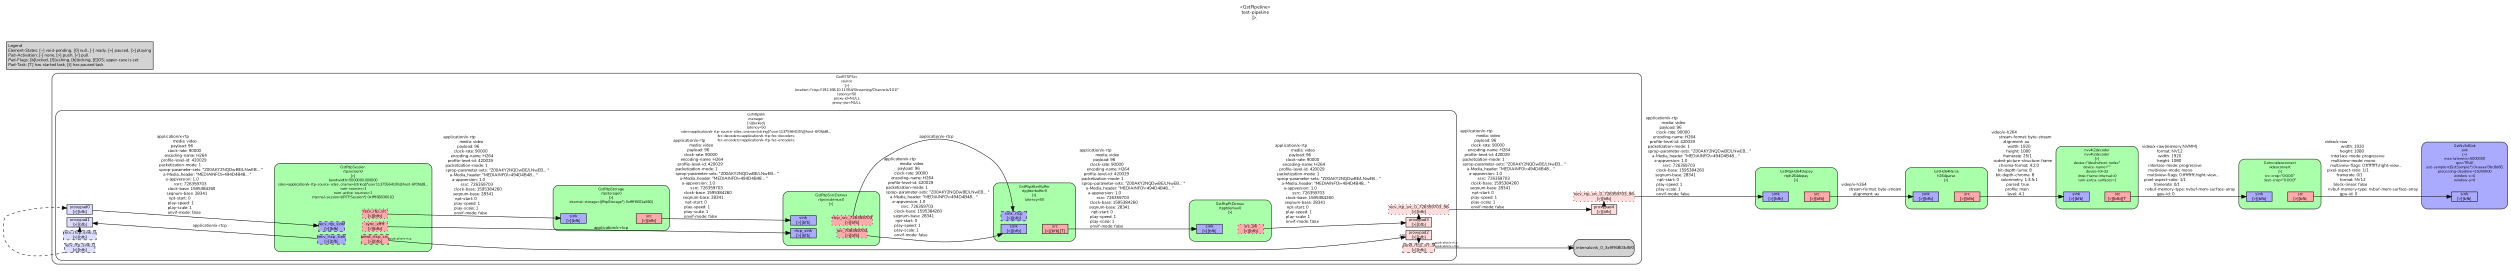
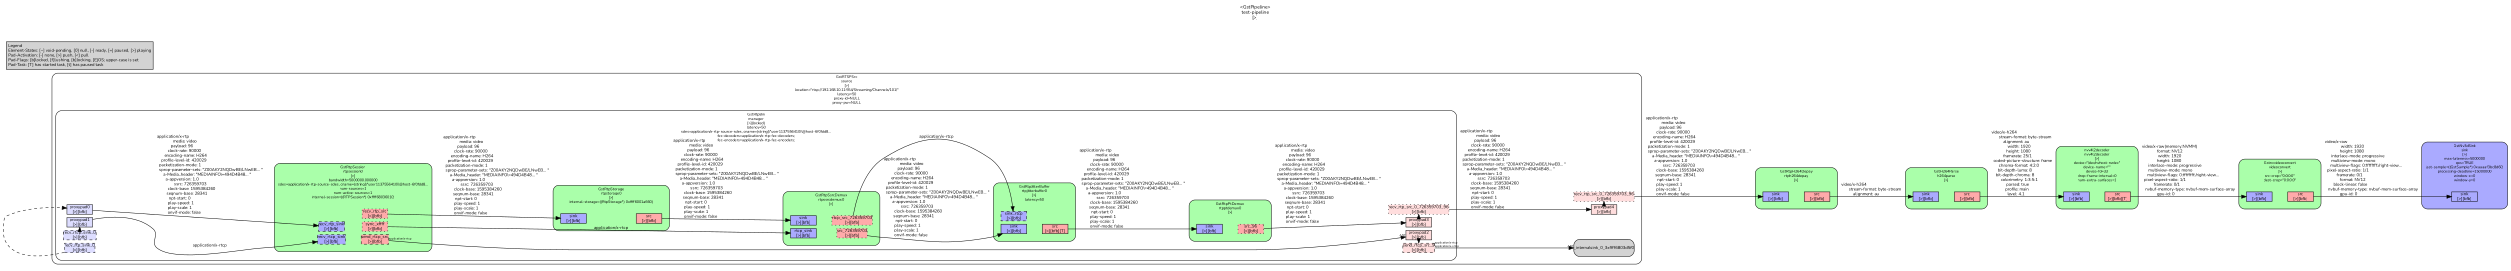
(207, 231) -> (163, 251)
(852, 233) -> (852, 233)
